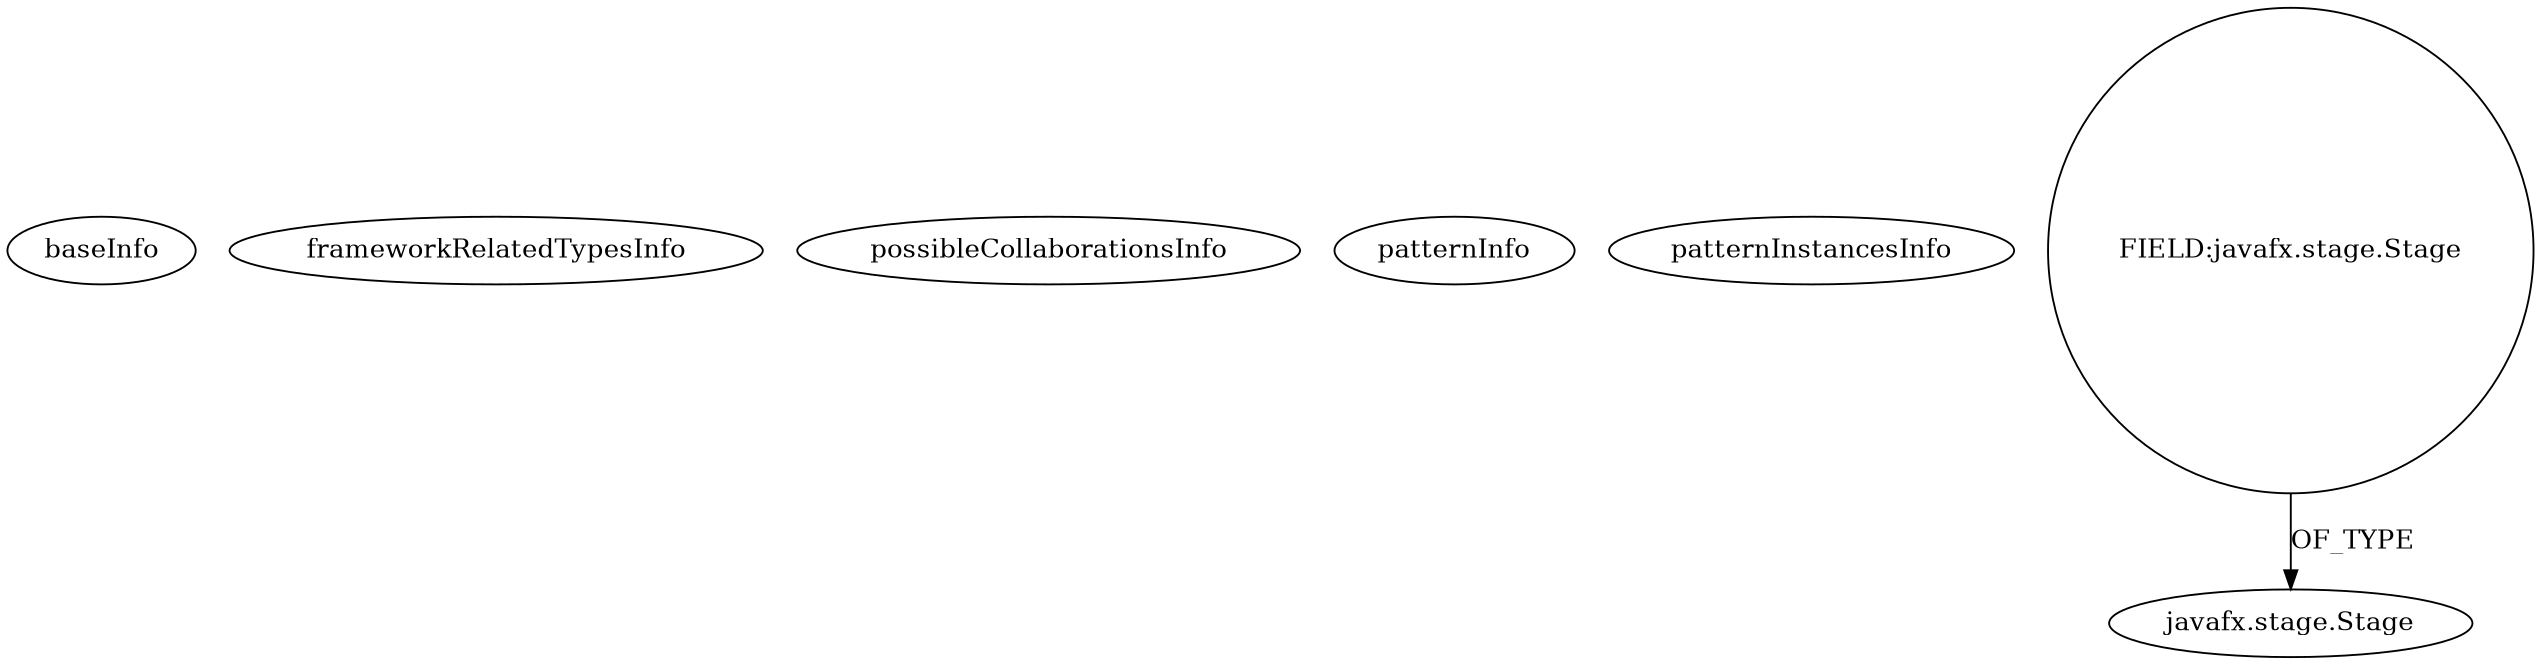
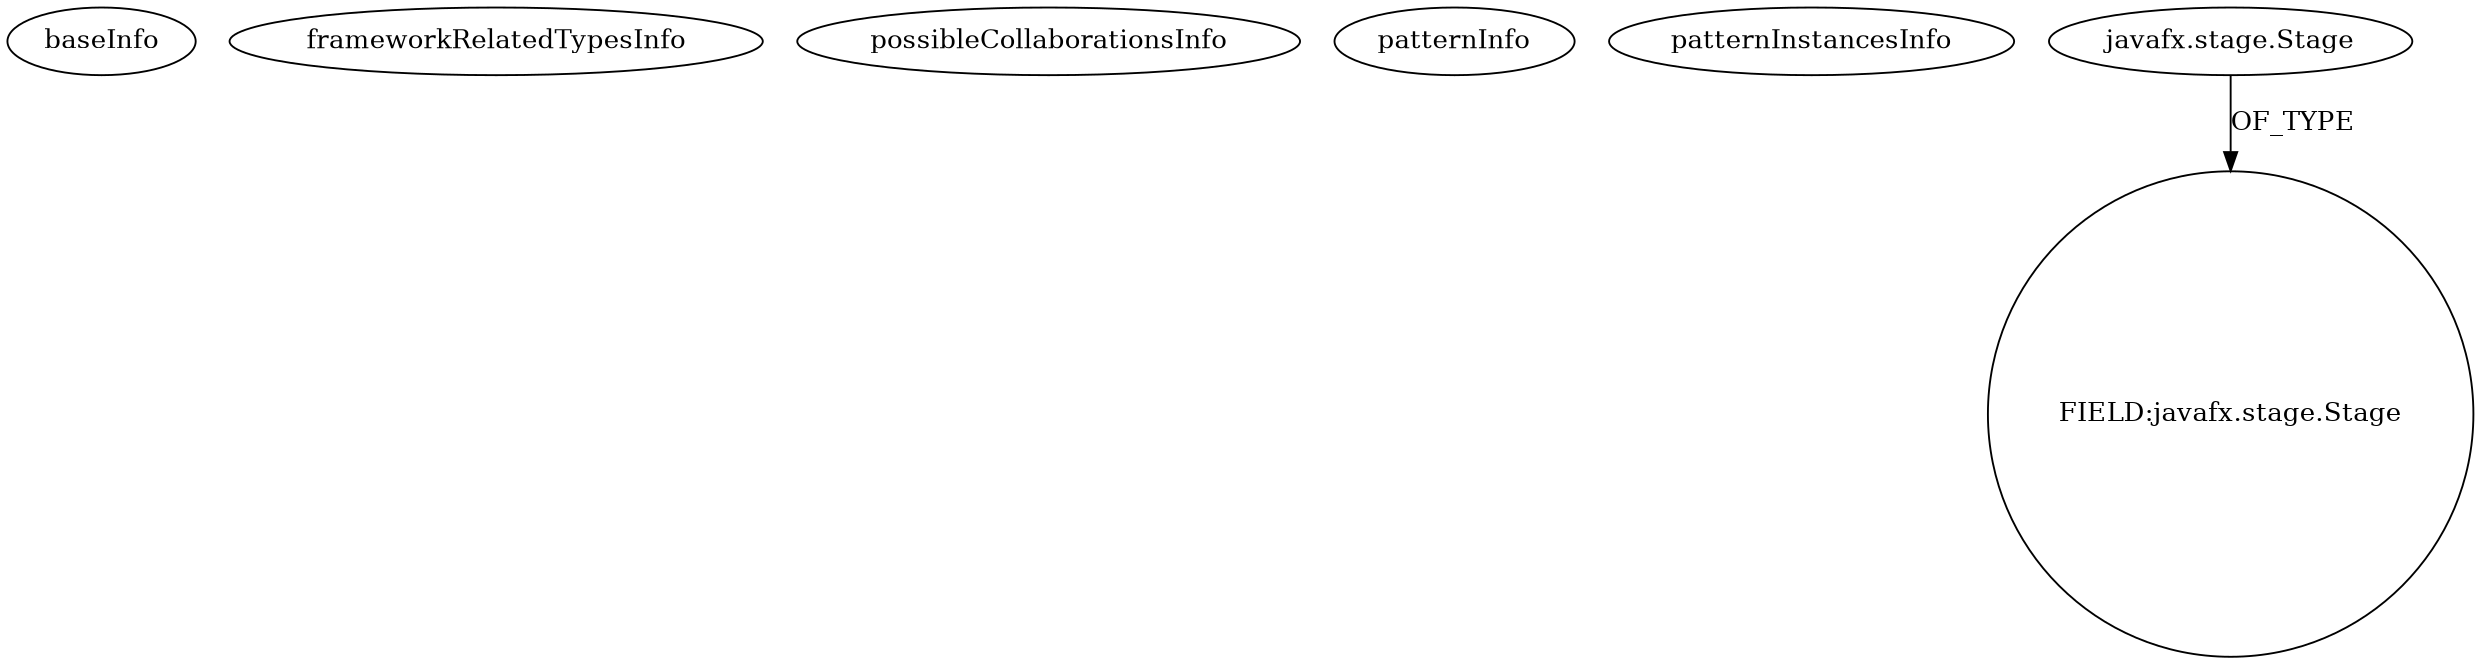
(2291, 532) -> (2231, 114)
